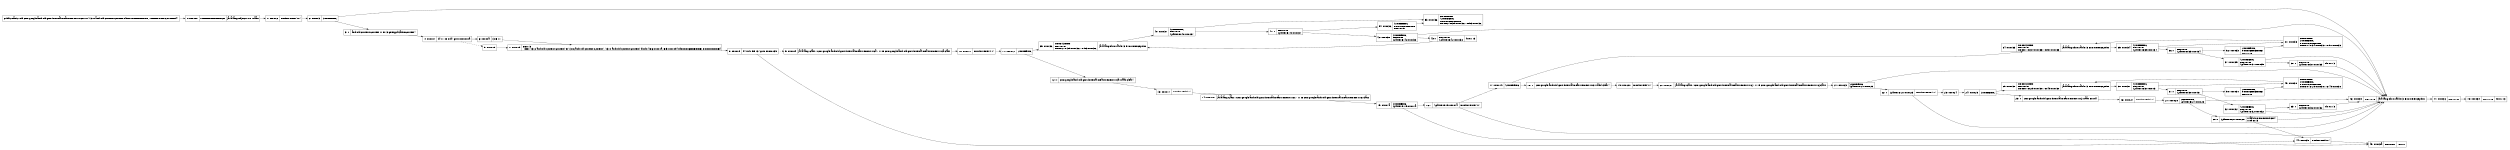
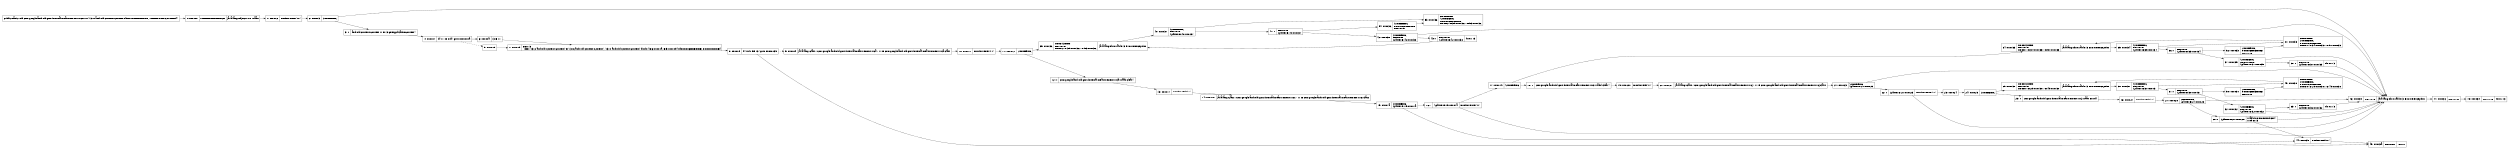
(2246, 62) -> (2247, 62)
